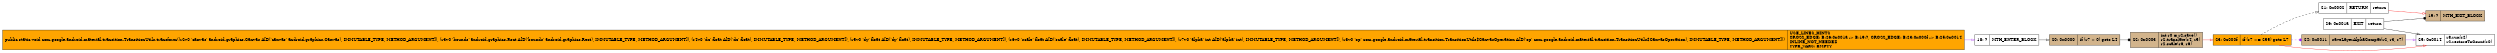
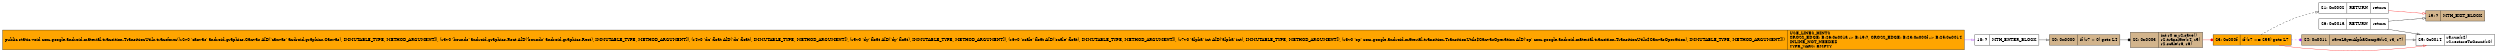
(2404, 20) -> (2406, 20)
(2359, 24) -> (2359, 24)
(2206, 40) -> (2207, 40)
(2409, 40) -> (2409, 40)
